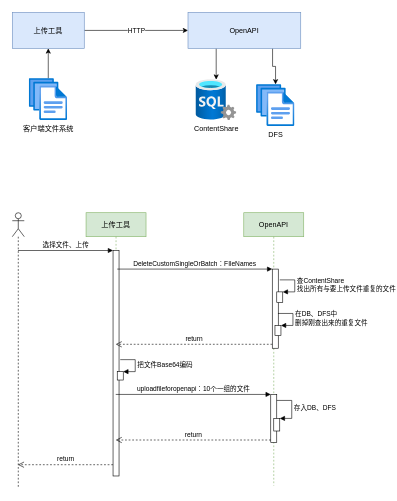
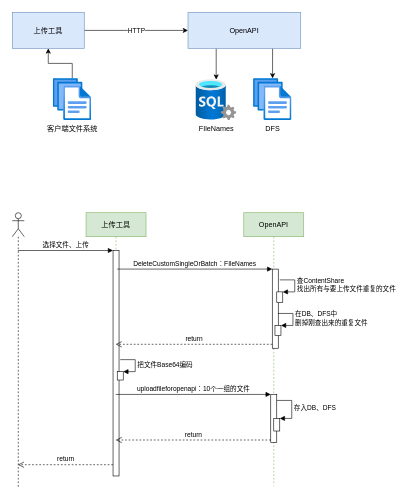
(48, 99) -> (72, 99)
(276, 105) -> (273, 99)
(217, 129) -> (217, 129)
